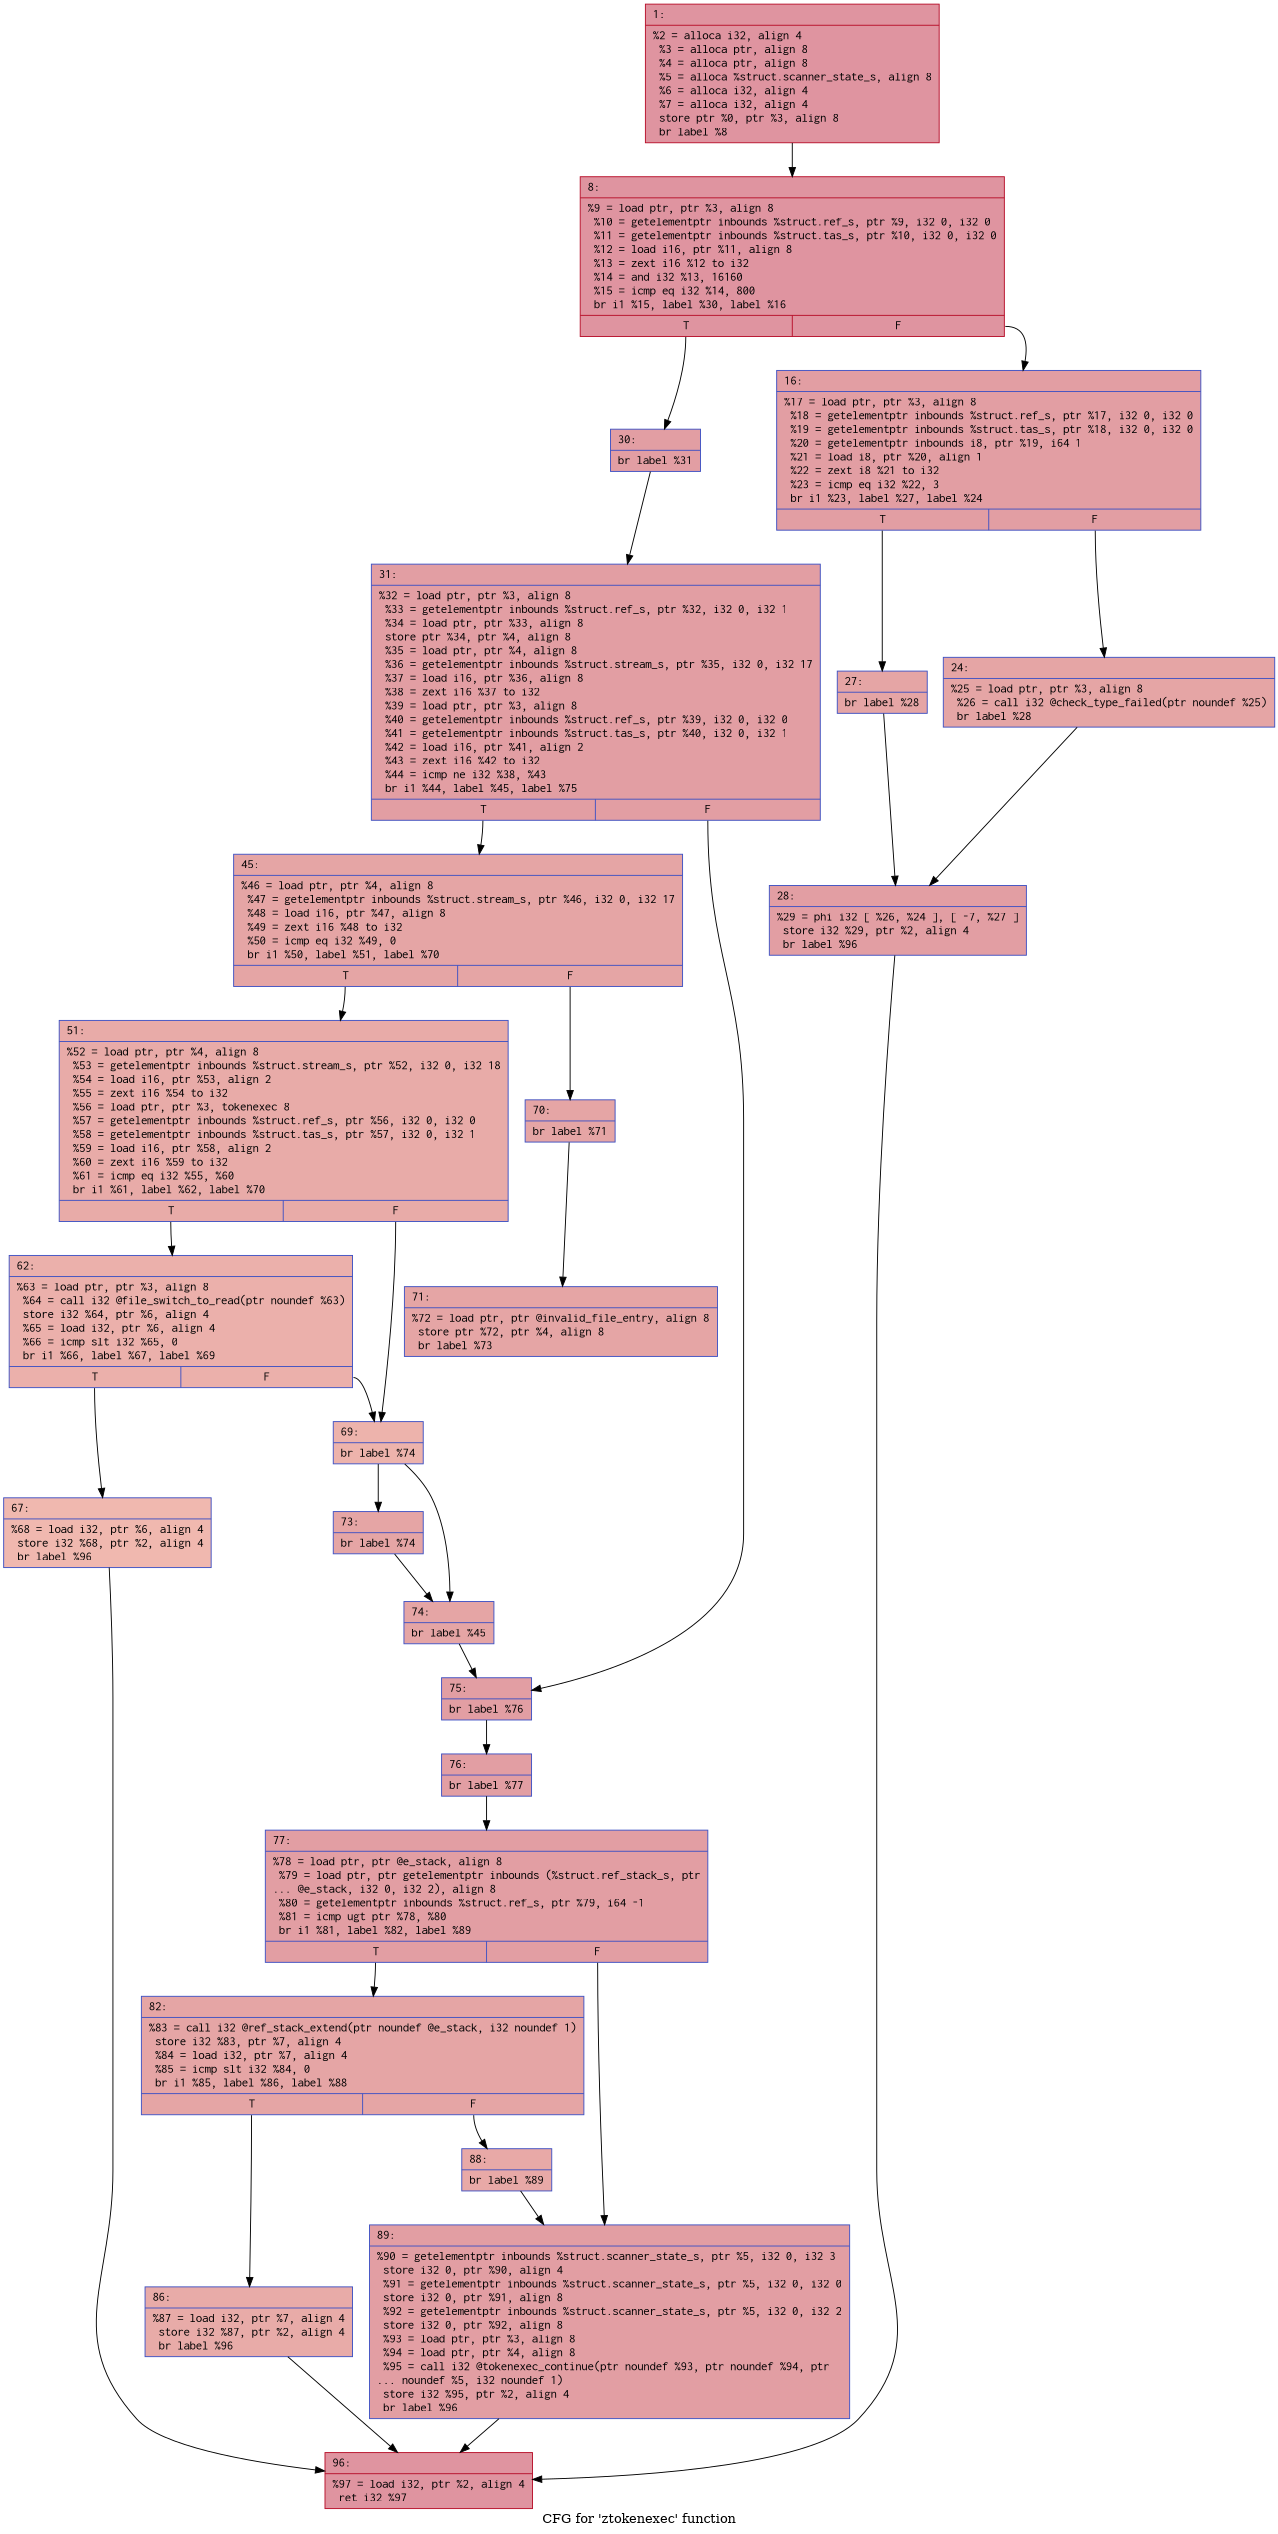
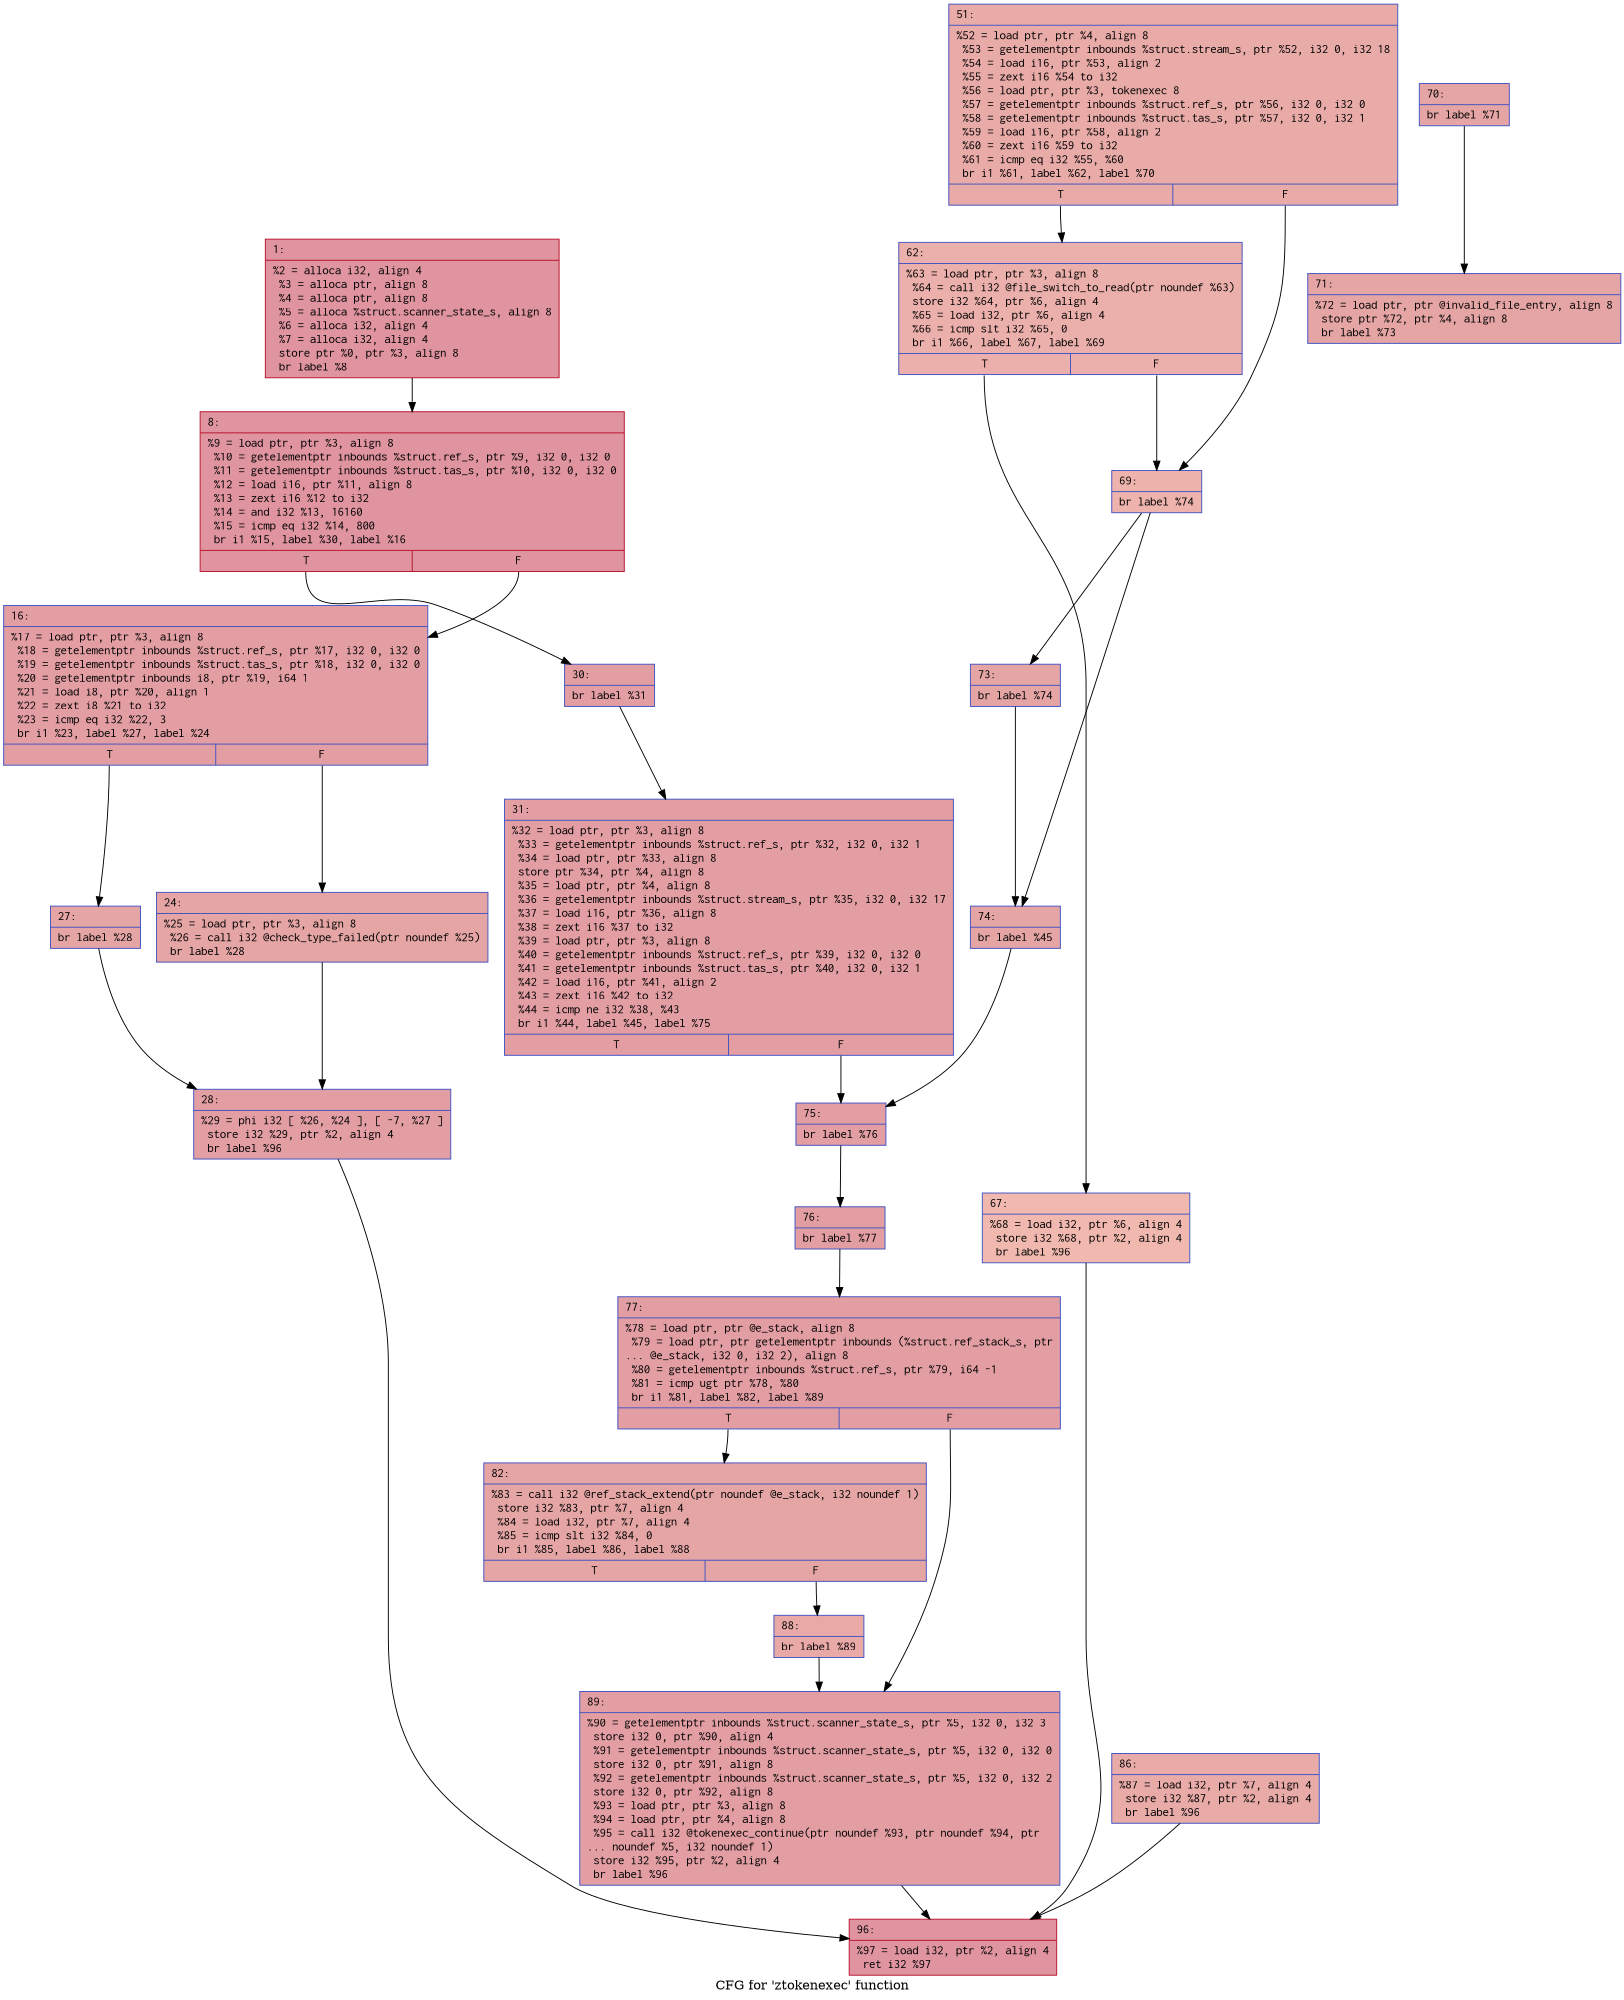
(458, 920) -> none
(251, 2196) -> none
